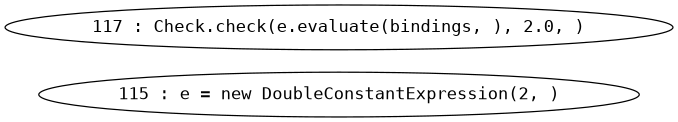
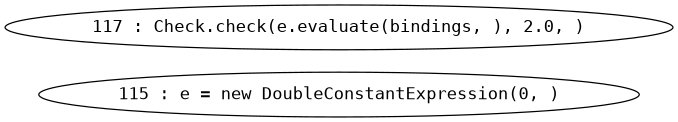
(339, 95) -> (339, 95)
